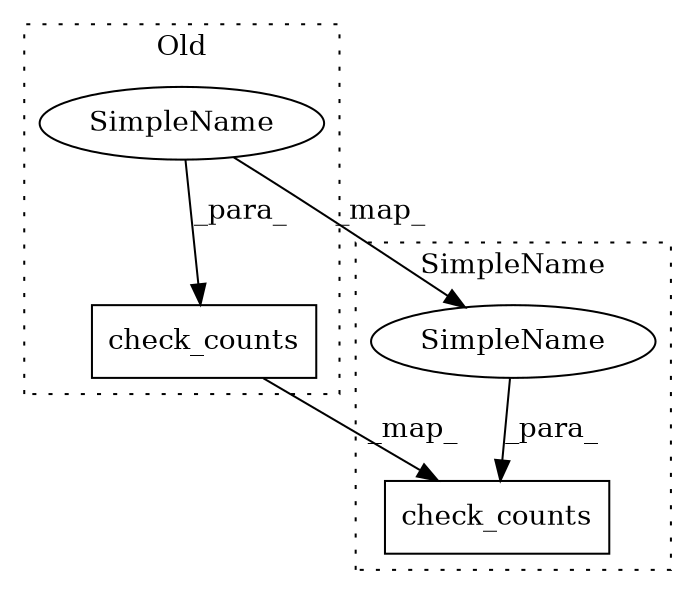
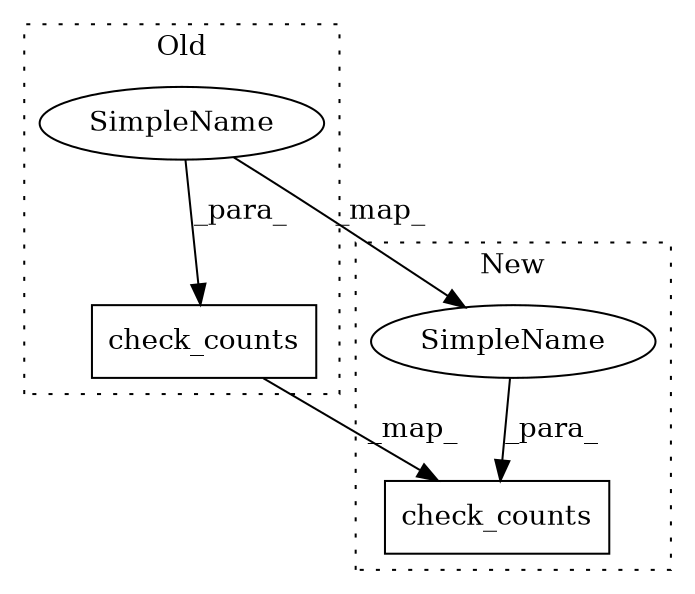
(513, 266) -> (513, 266)
